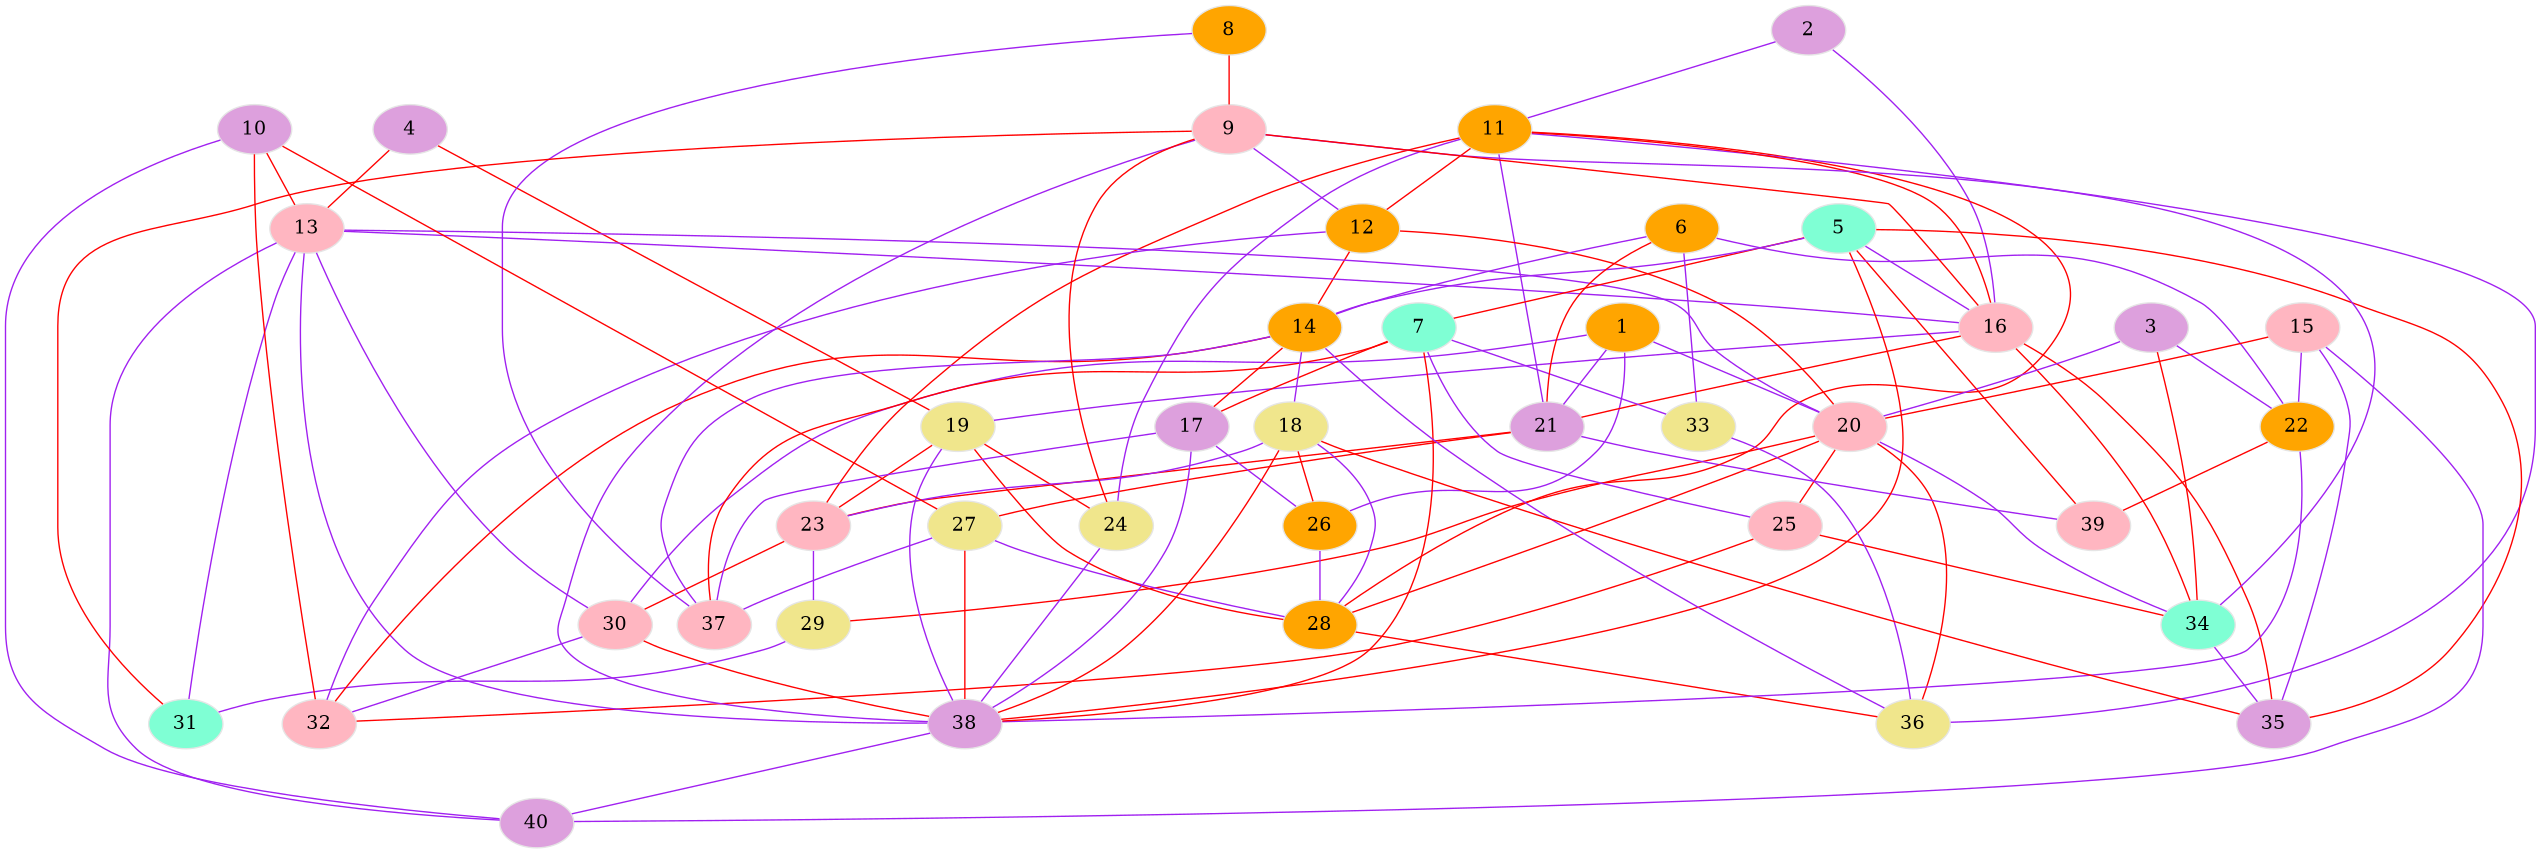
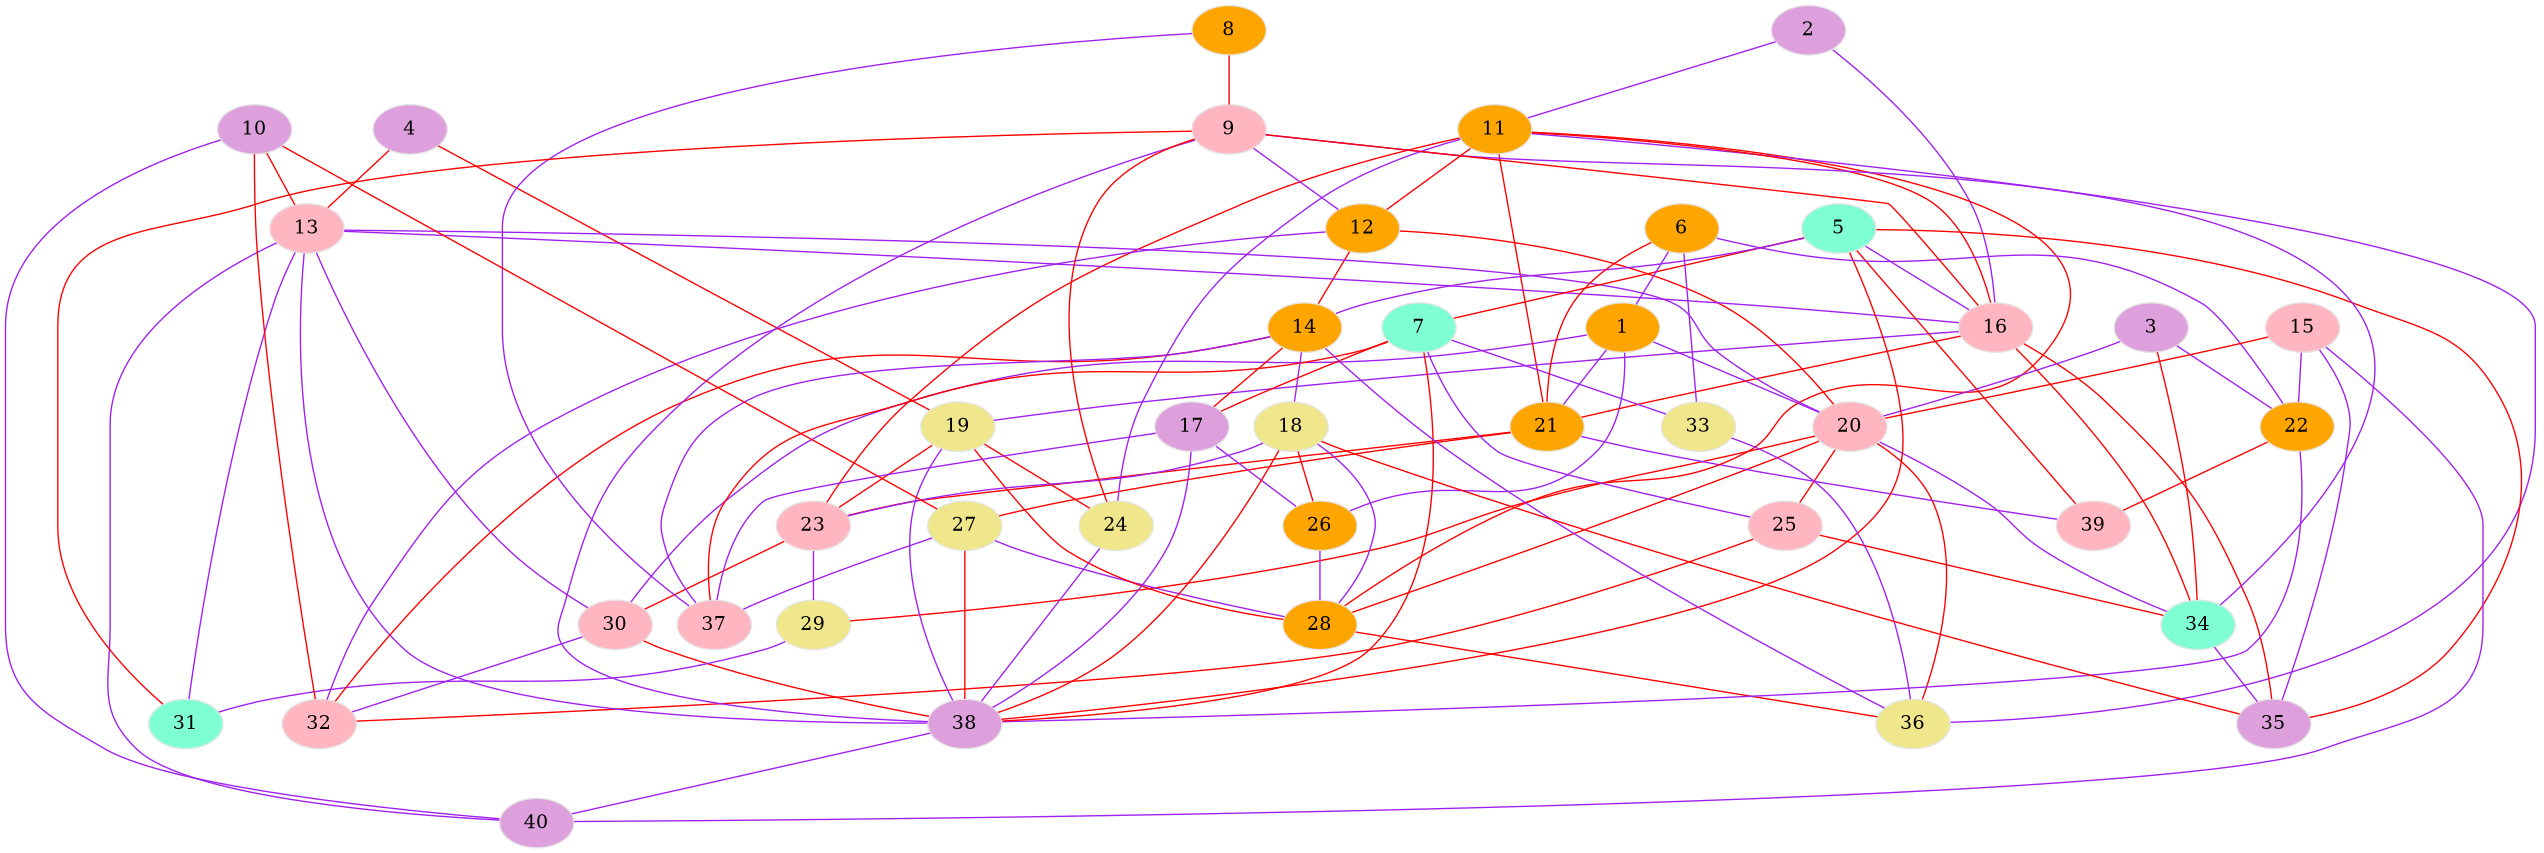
(1517, 253) -> (1519, 266)
(1529, 262) -> (1648, 285)
(1547, 427) -> (1547, 427)
